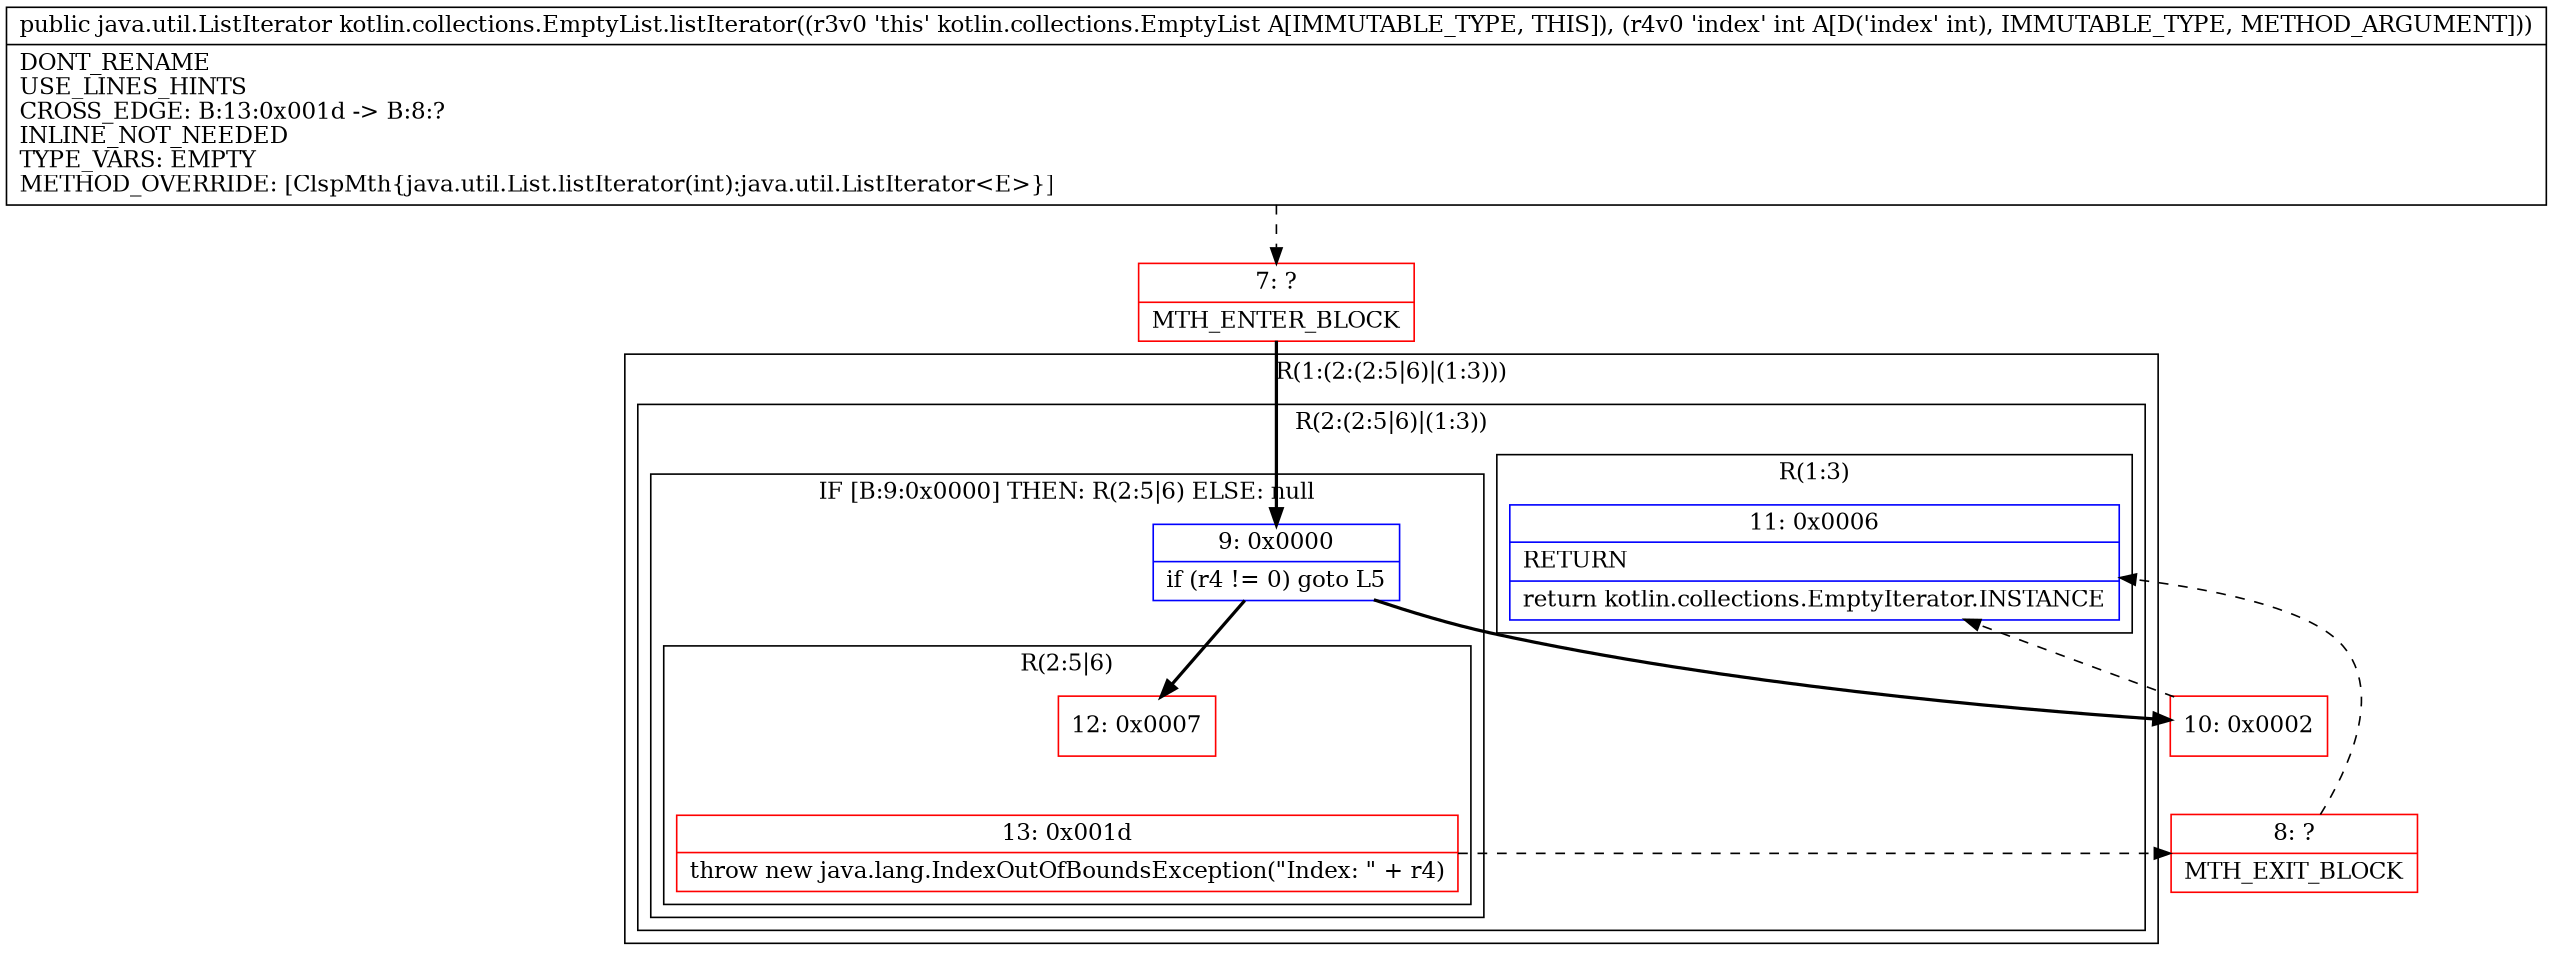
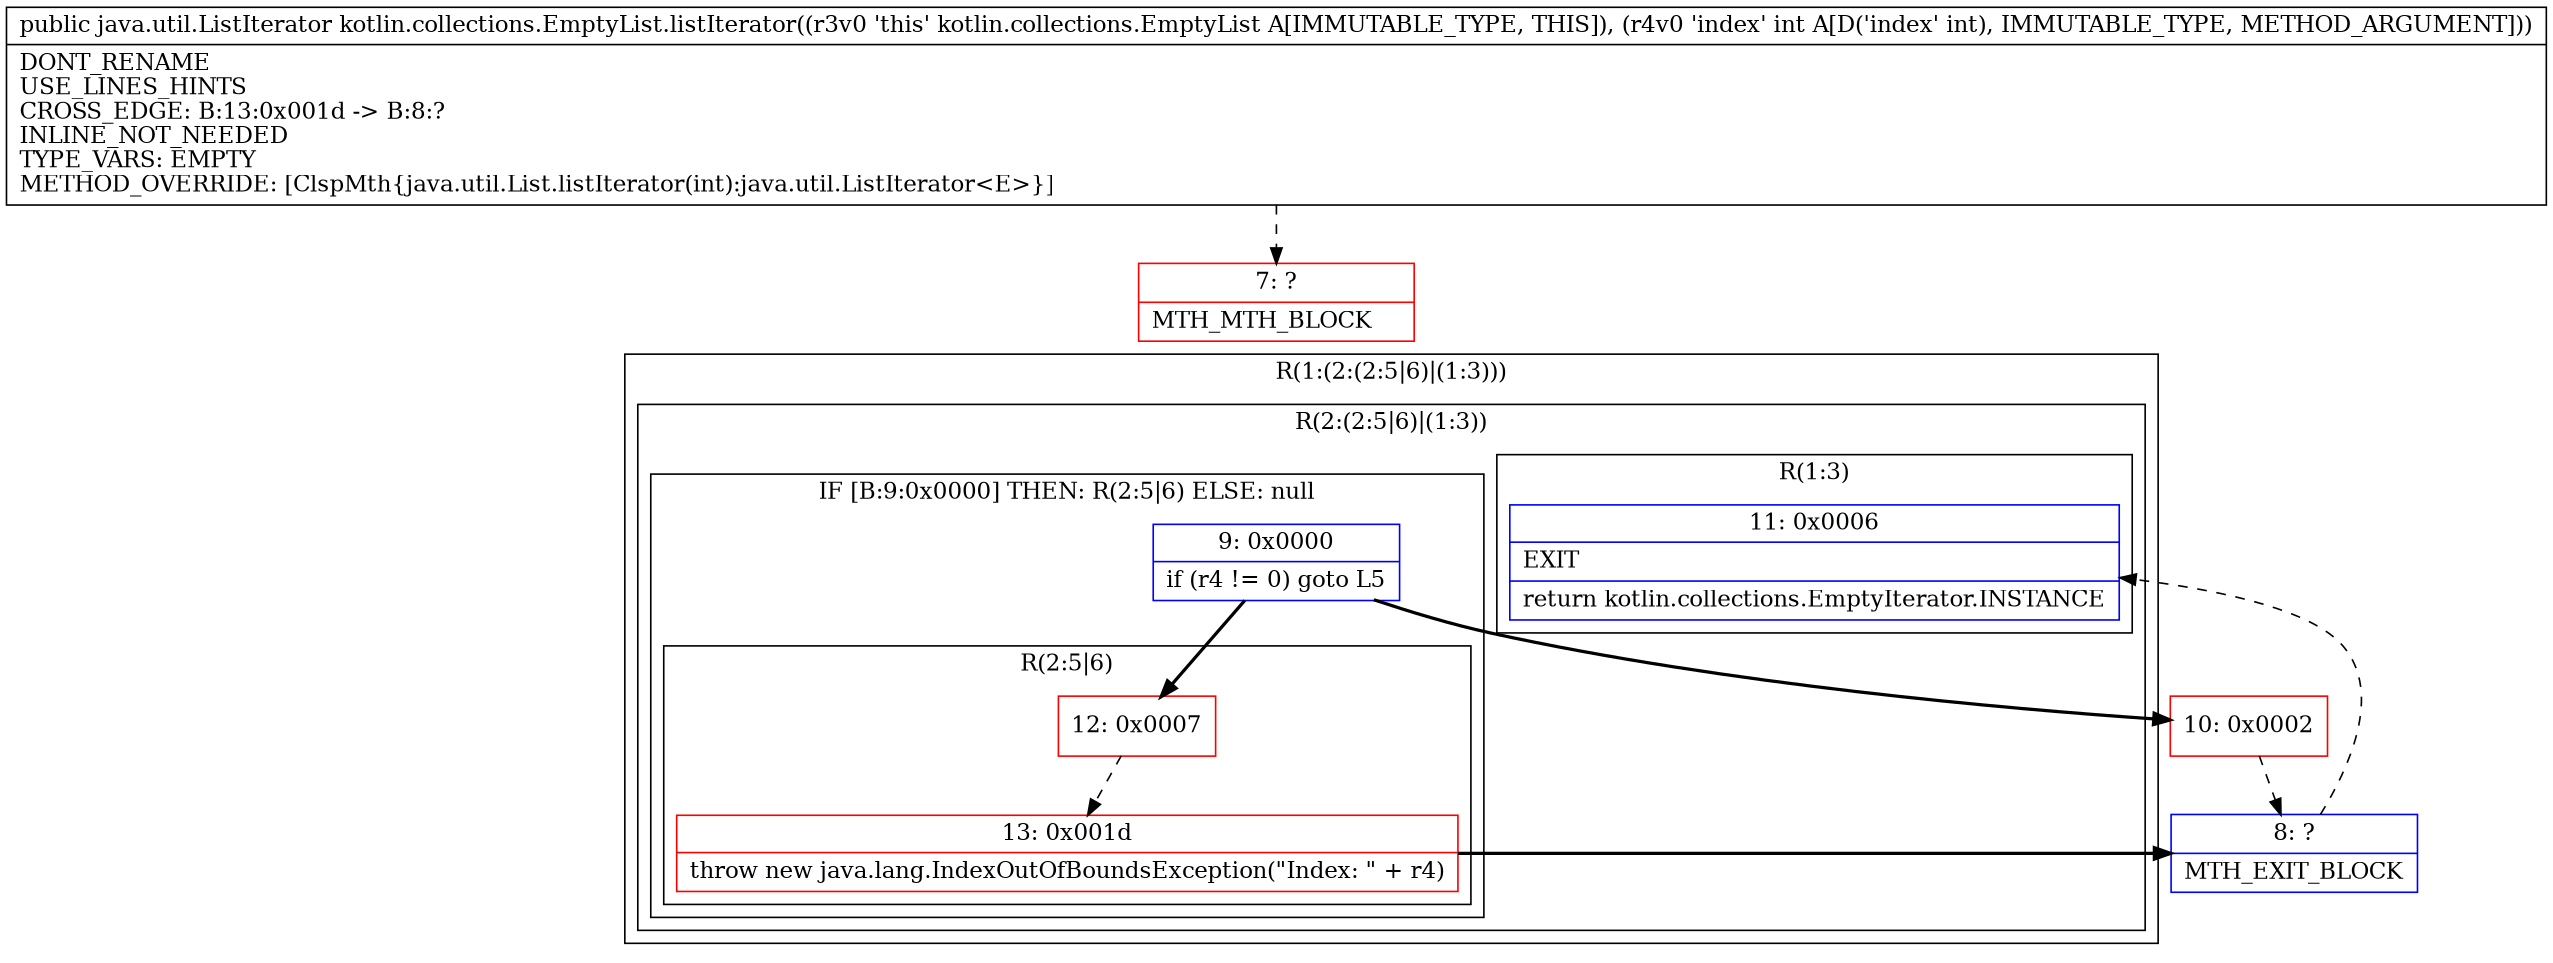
(1276, 321) -> (1262, 321)
(1276, 425) -> none
(1575, 561) -> (1551, 561)
(2077, 661) -> (2267, 778)
none -> (1108, 779)
(1806, 853) -> (1806, 853)
(2294, 853) -> (2294, 853)
